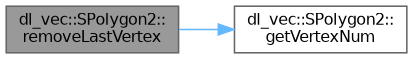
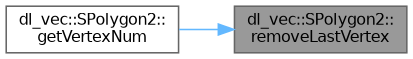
(199, 30) -> (199, 30)
